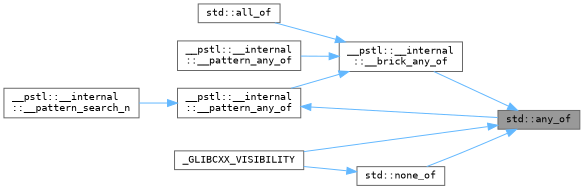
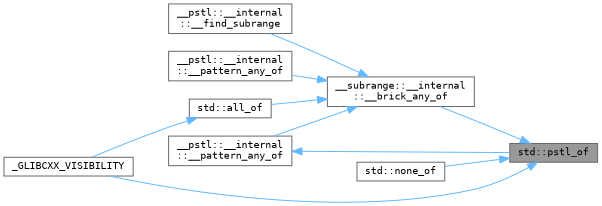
none -> (230, 19)
(401, 57) -> (401, 92)
(71, 103) -> none
(539, 120) -> (554, 153)
(325, 169) -> (139, 138)
